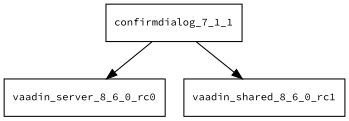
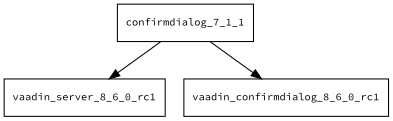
(85, 98) -> (85, 98)
(264, 98) -> (286, 98)
